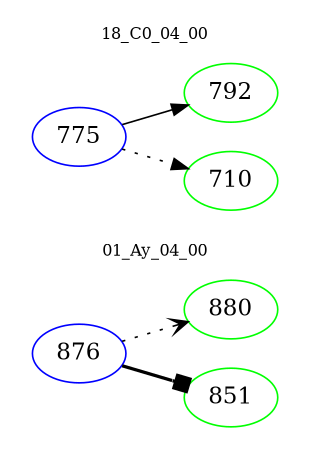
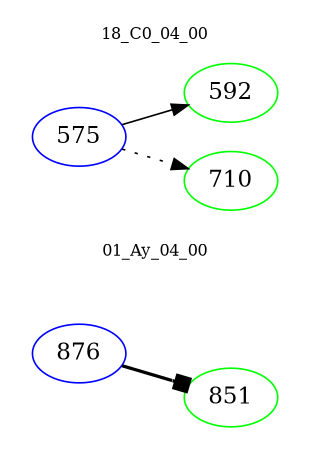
(231, 93) -> (231, 93)
(79, 137) -> (79, 137)
(231, 310) -> none
